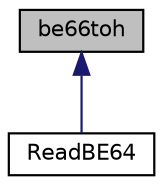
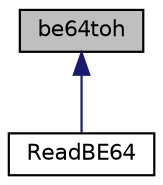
(82, 31) -> (82, 31)
